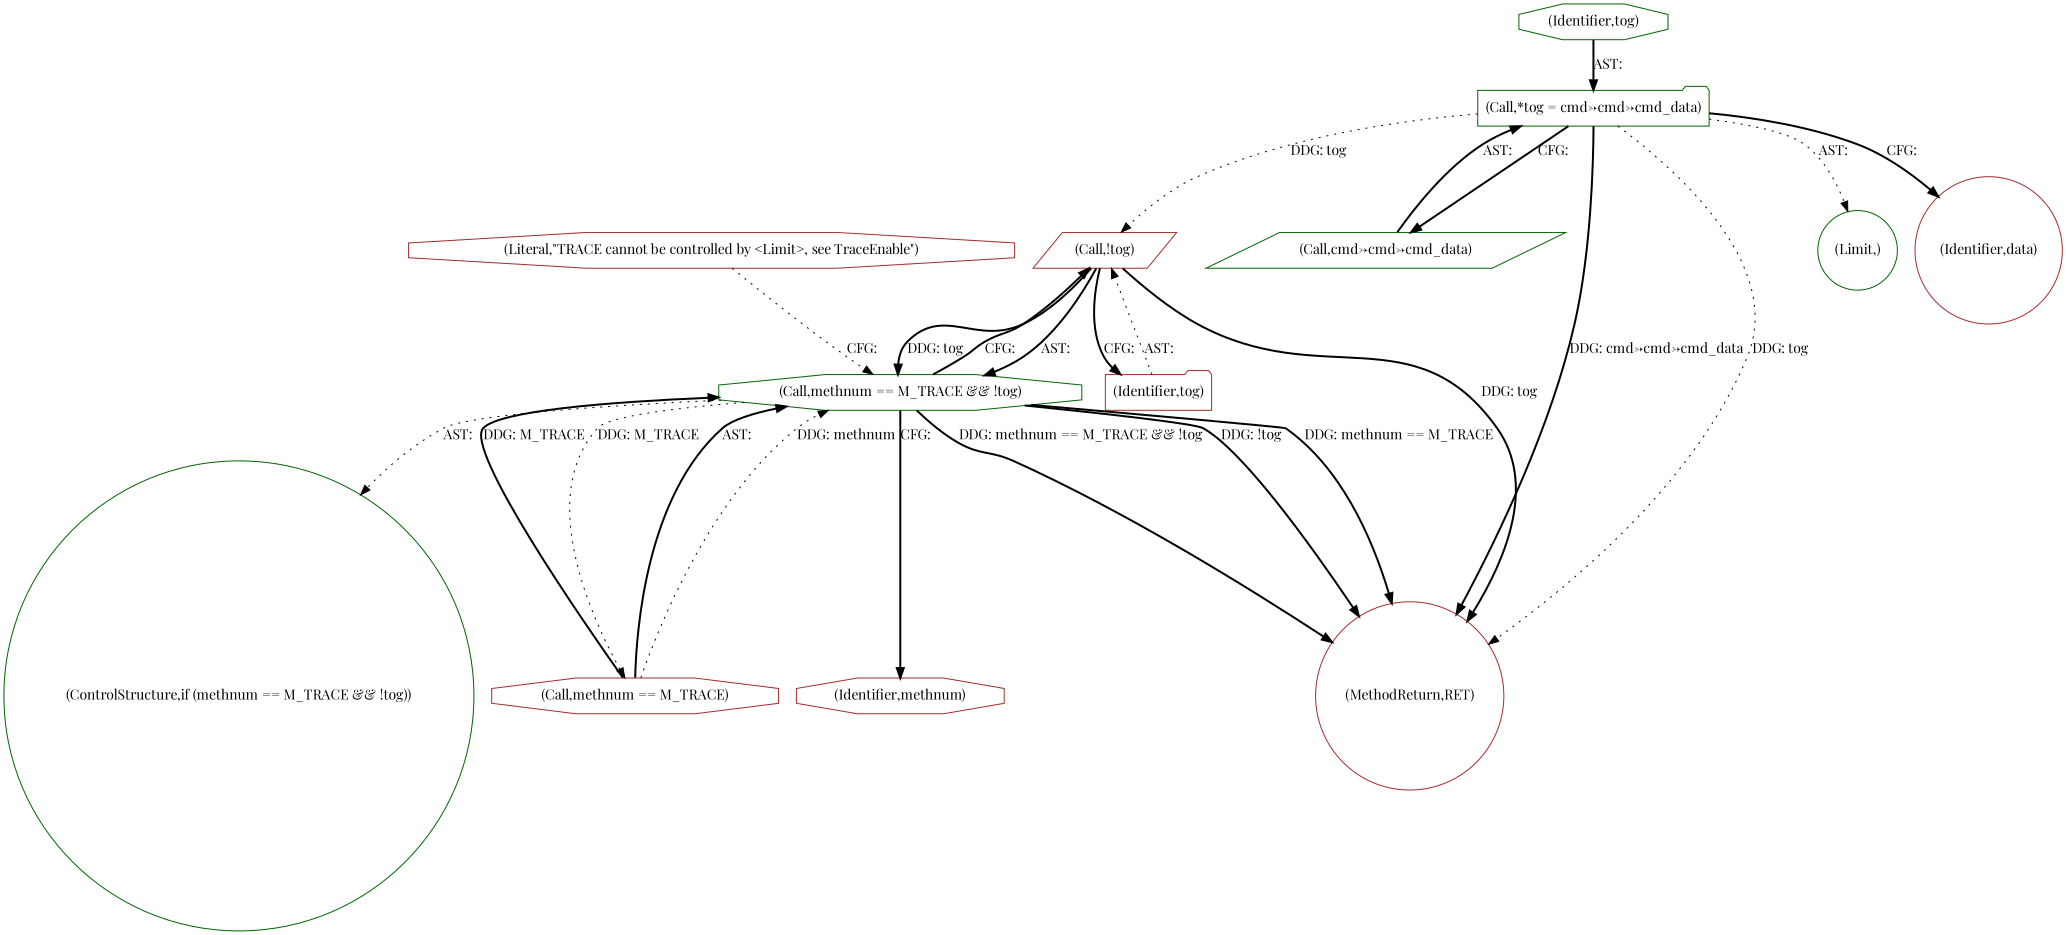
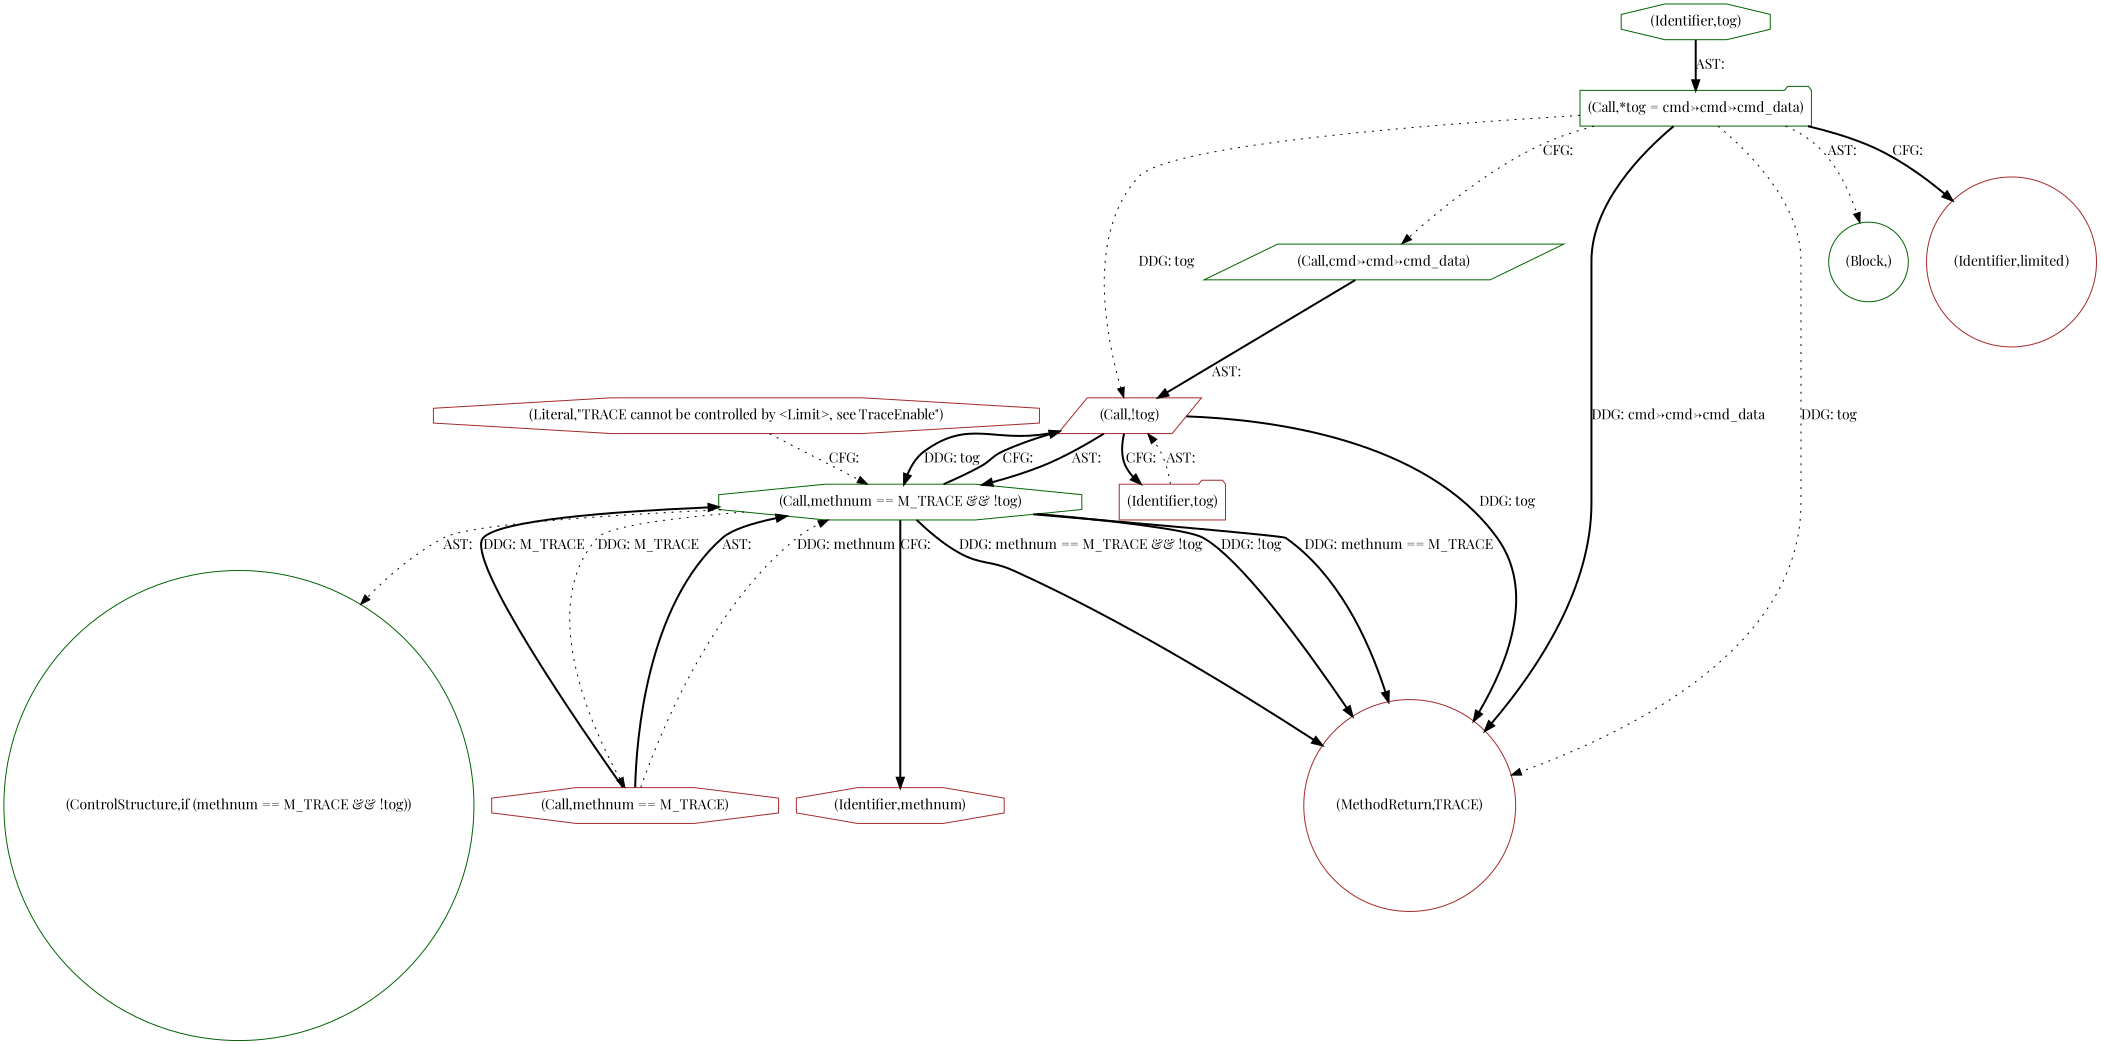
(1447, 173) -> (1261, 336)
(1494, 176) -> (1495, 171)
(1858, 250) -> (1869, 262)
(1989, 250) -> (2012, 262)
(1410, 696) -> (1410, 805)
